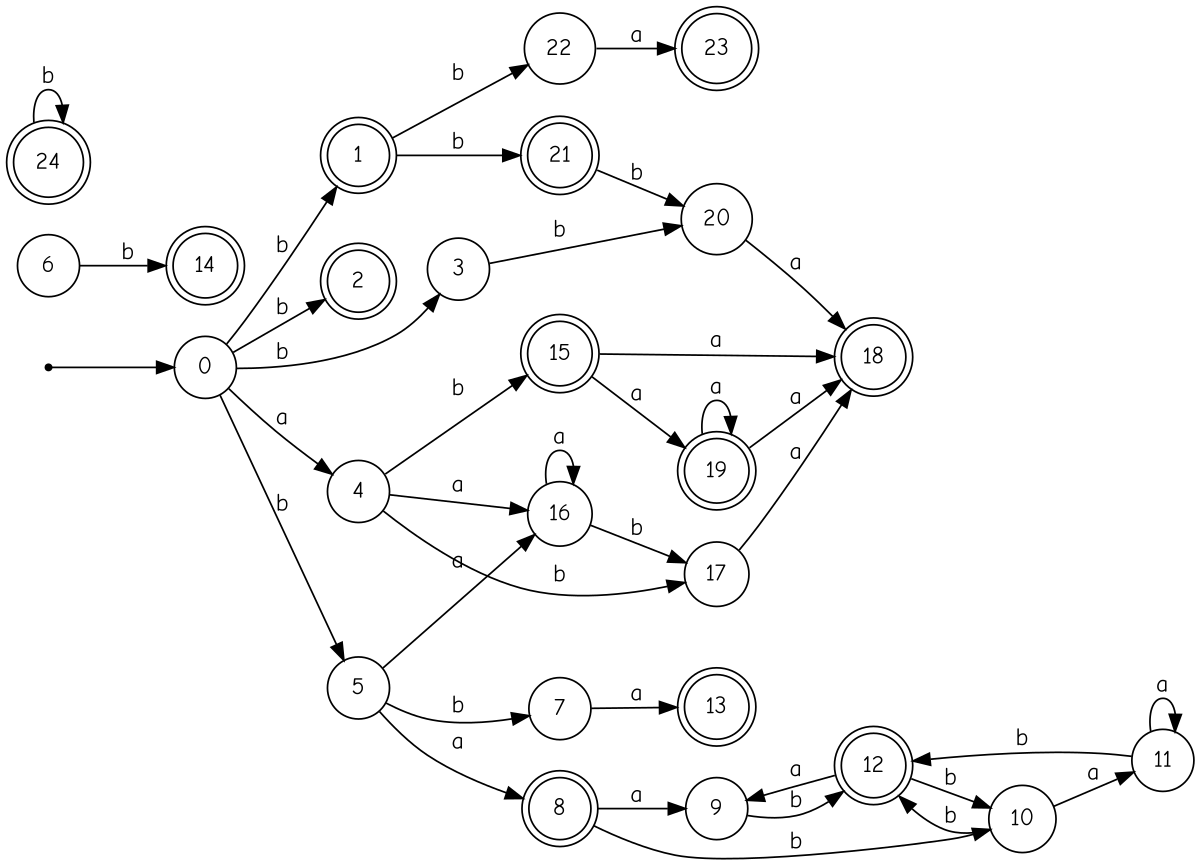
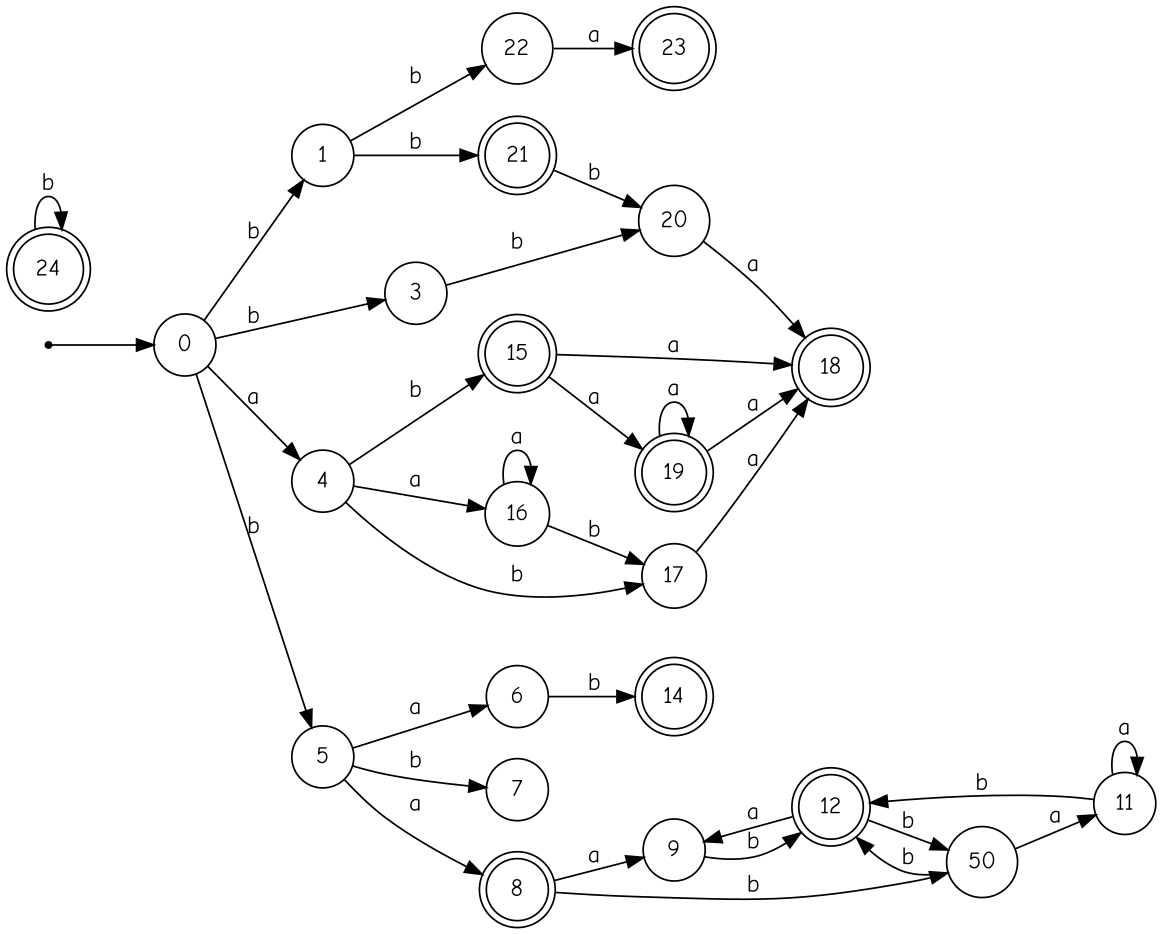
(358, 155) -> (323, 155)
(358, 281) -> none
(452, 607) -> (412, 729)
(717, 707) -> none
(1022, 819) -> (982, 862)
